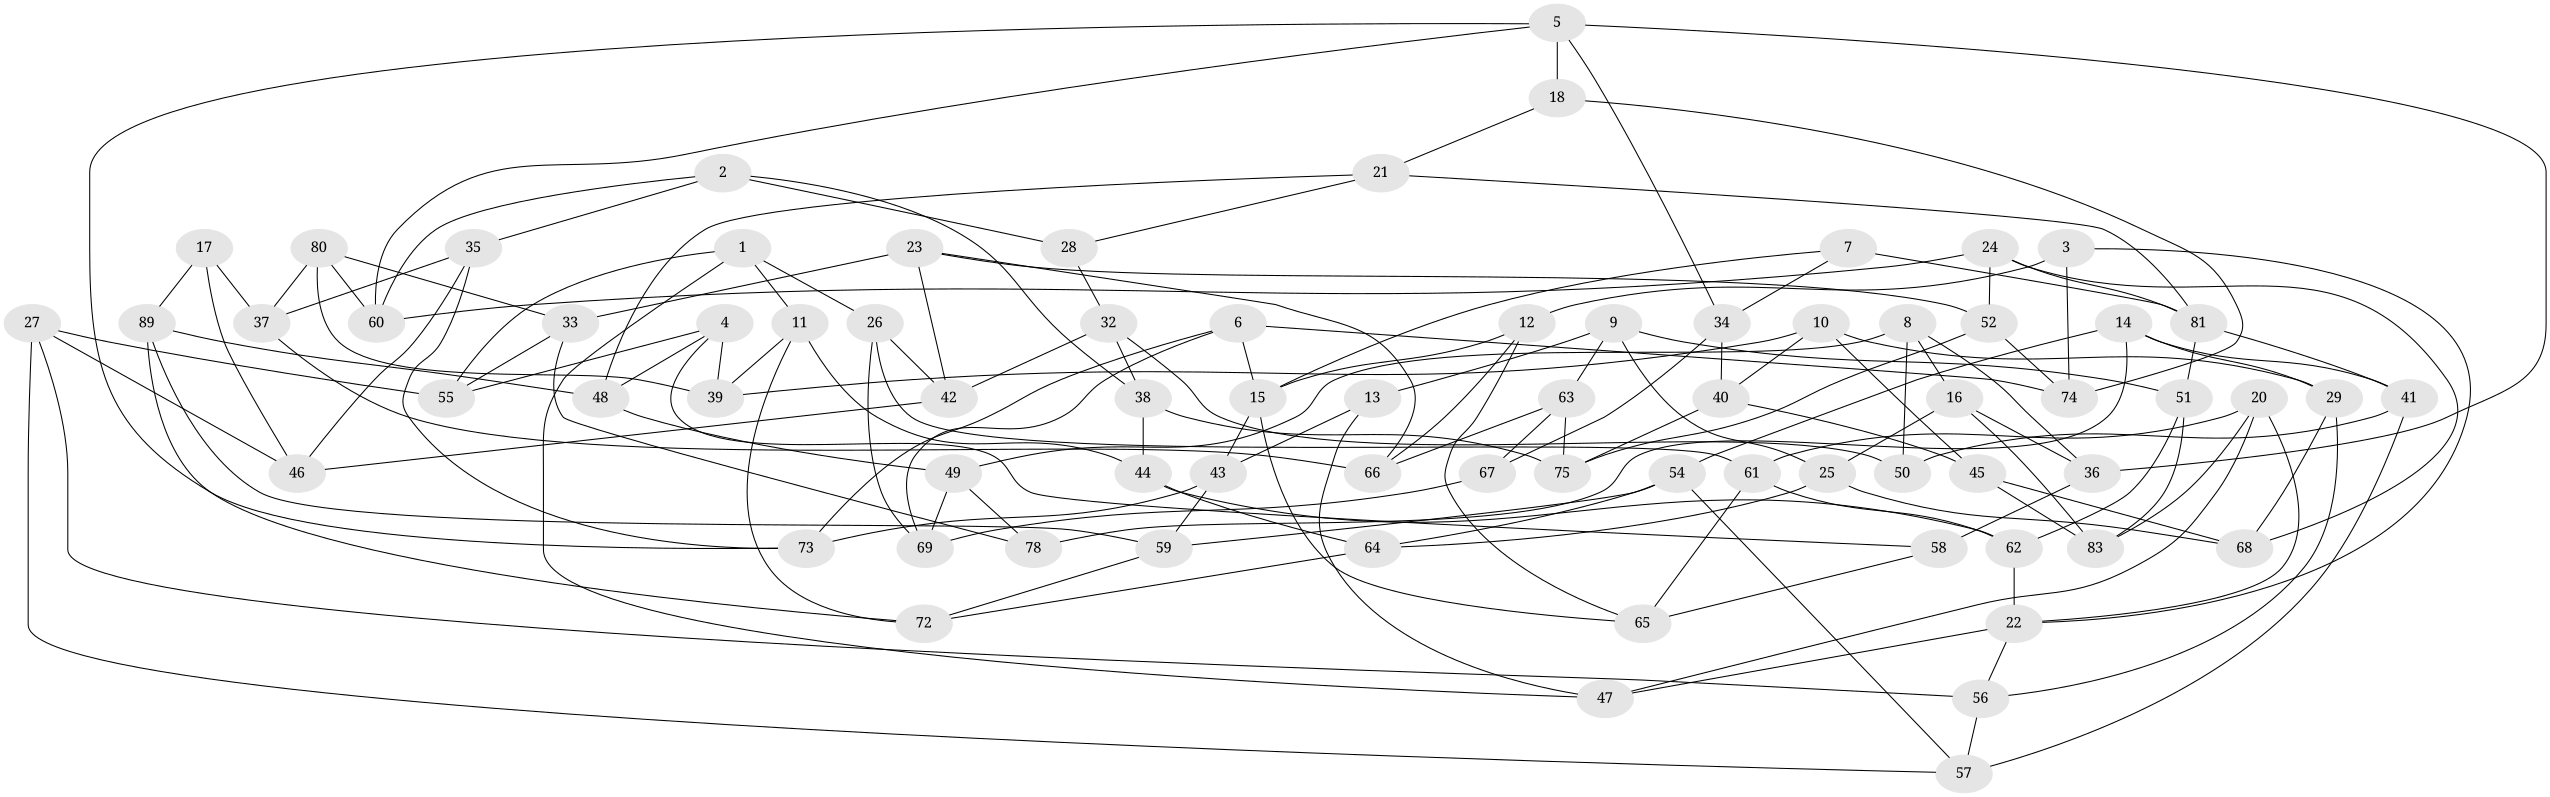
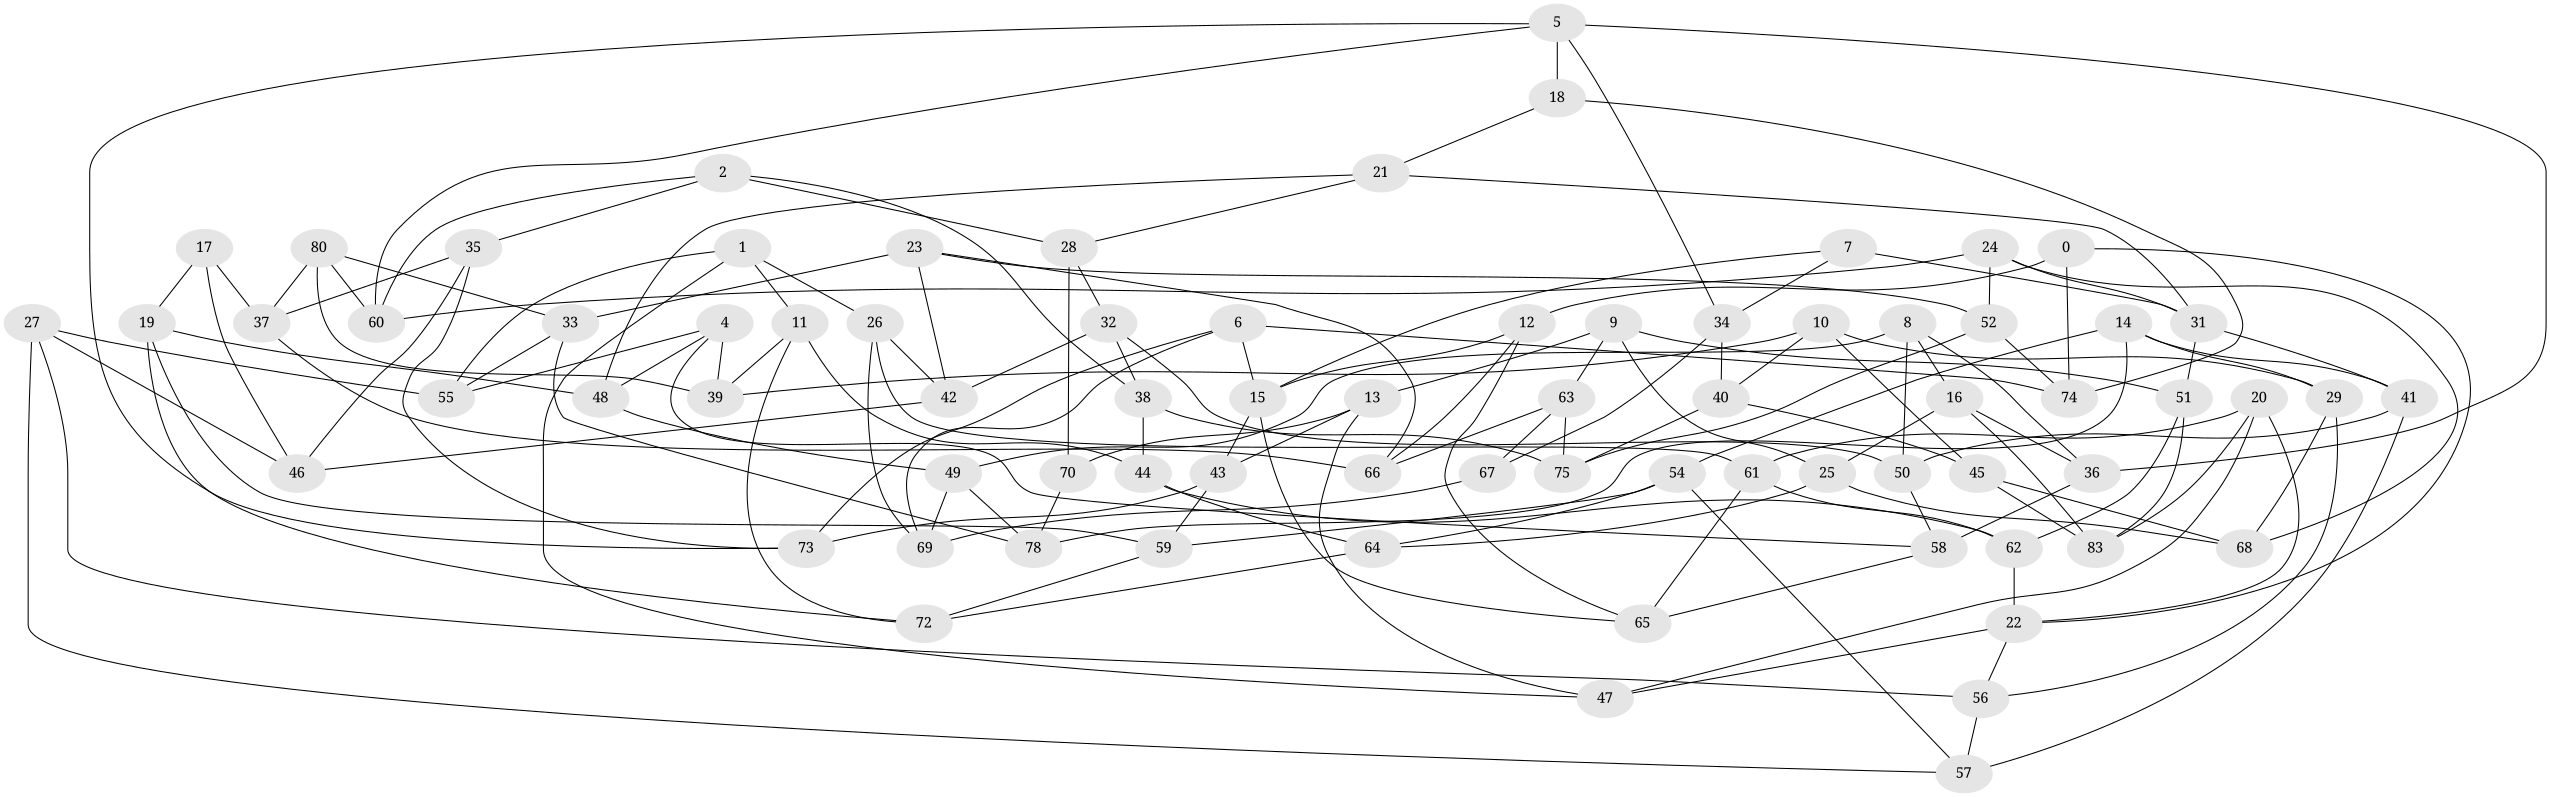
(2066, 248) -> (2066, 248)
(147, 323) -> (147, 323)
(2199, 323) -> (2199, 323)
none -> (1068, 474)
none -> (1921, 511)
